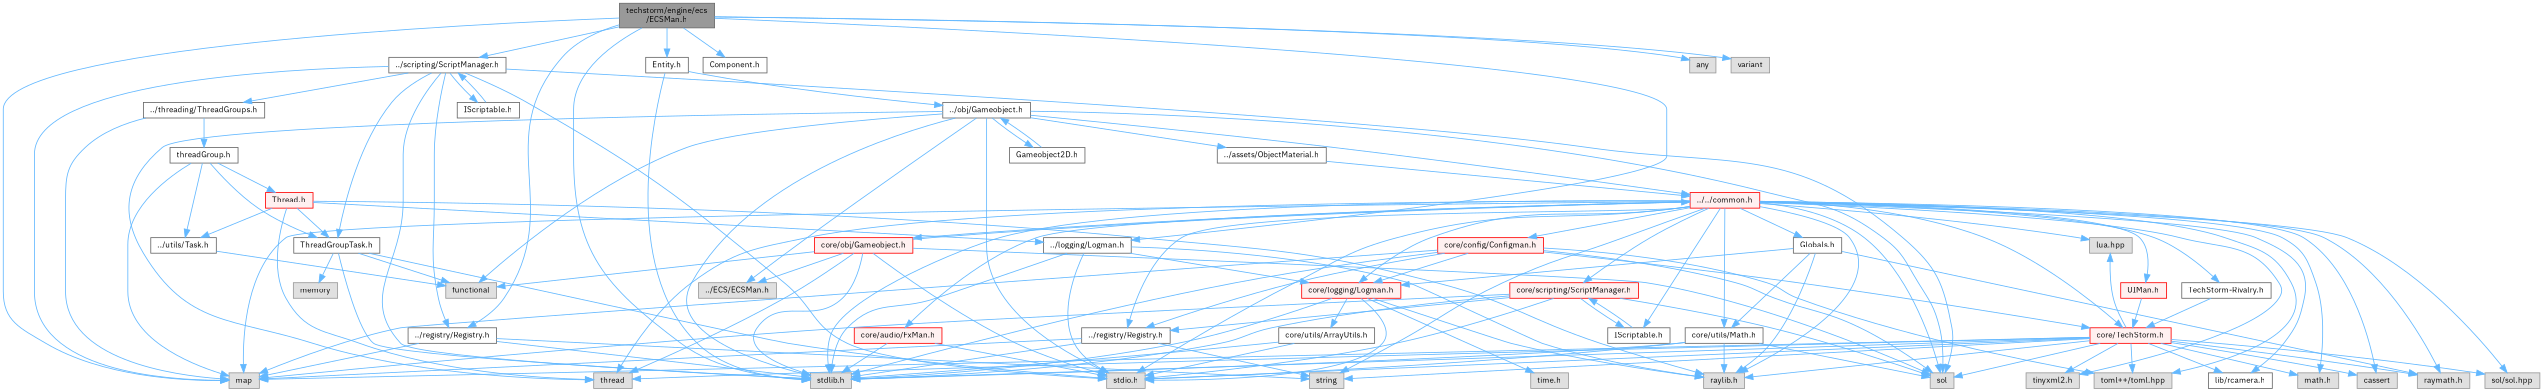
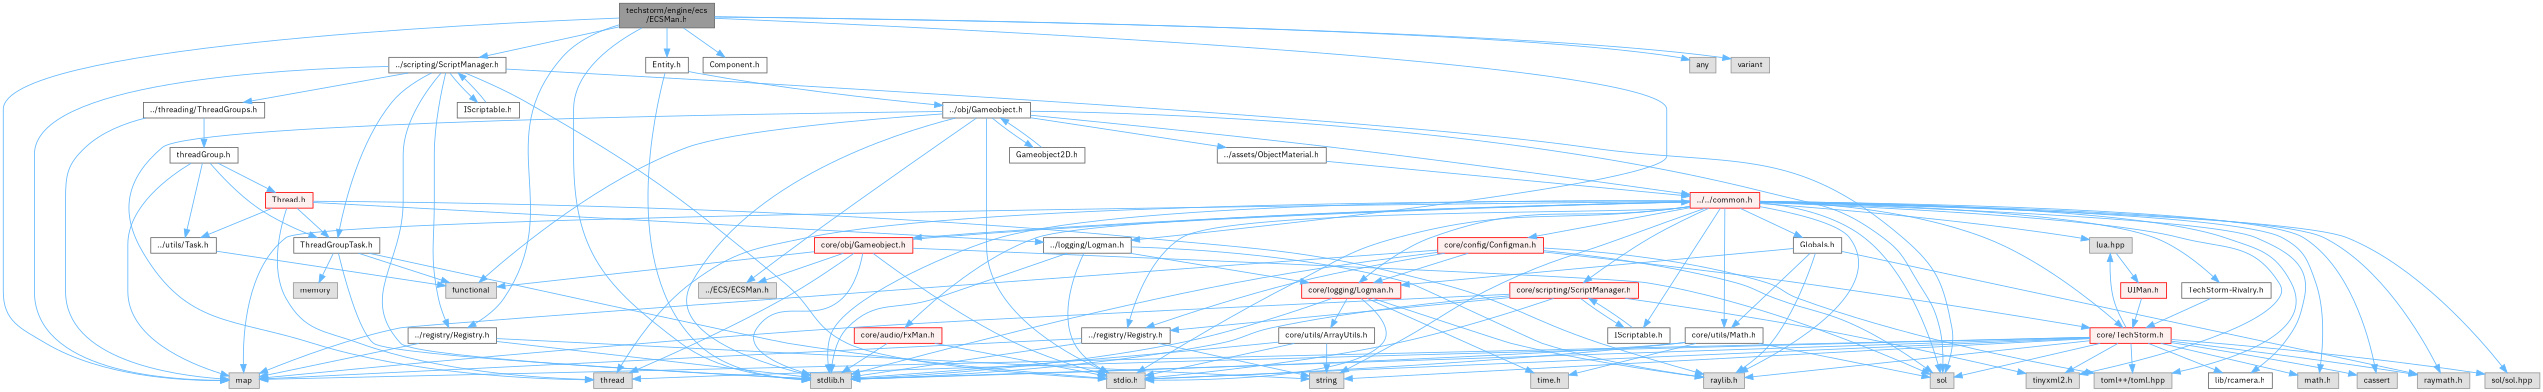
(1971, 210) -> (2125, 265)
(1773, 328) -> (1852, 336)
none -> (1327, 350)
(1724, 354) -> (1636, 358)
